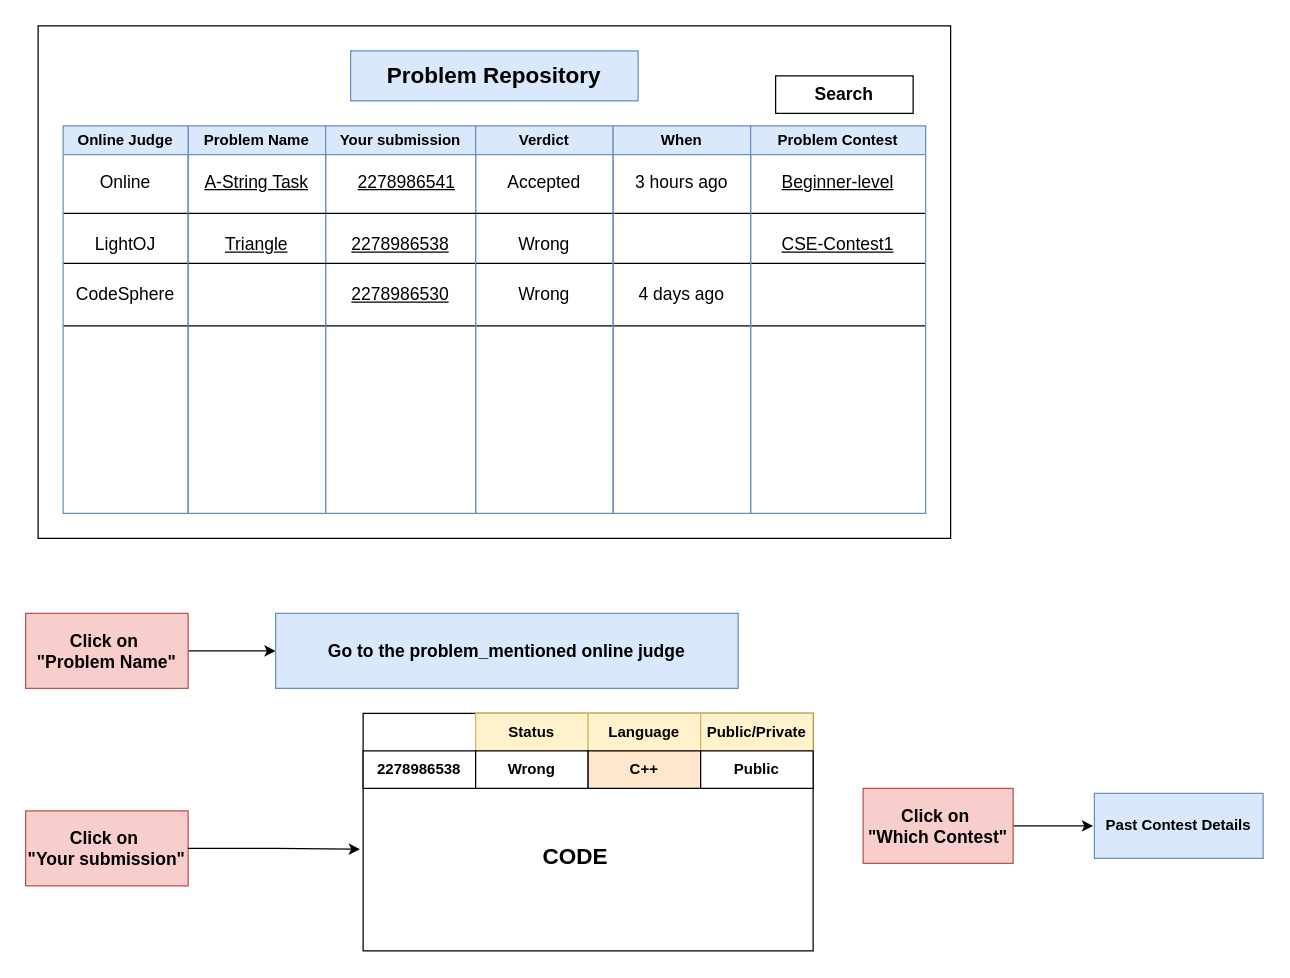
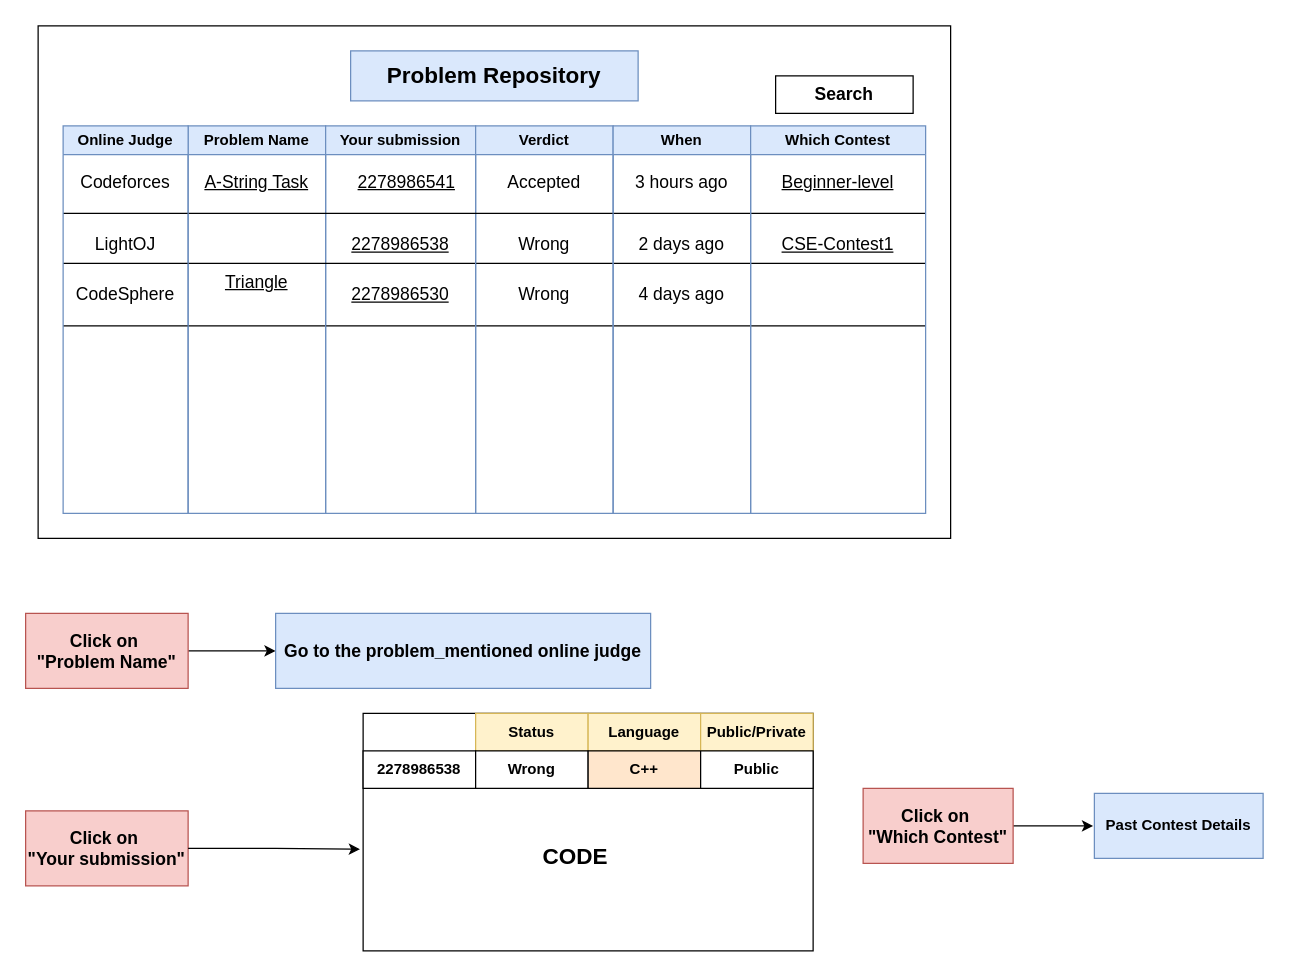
(838, 141) -> (838, 141)
(126, 182) -> (126, 182)
(257, 244) -> (257, 282)
none -> (682, 244)
(507, 651) -> (463, 651)
